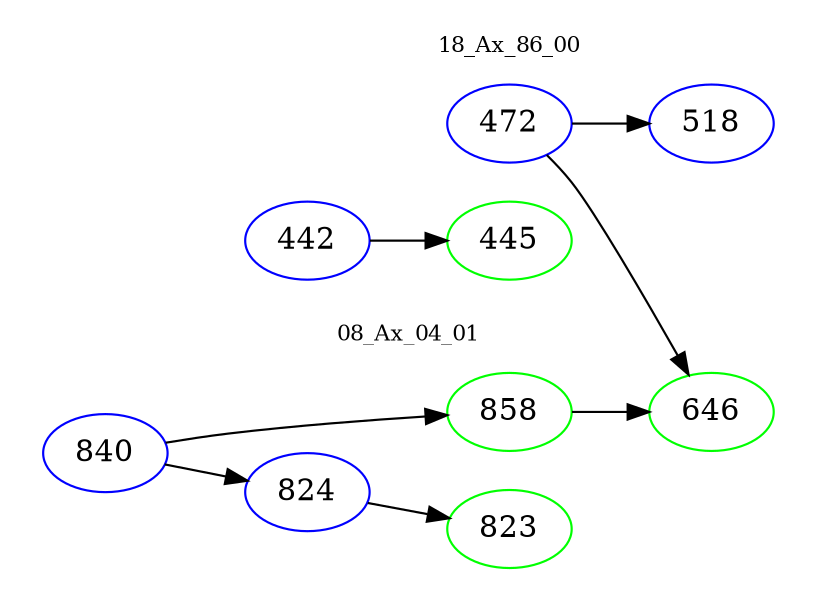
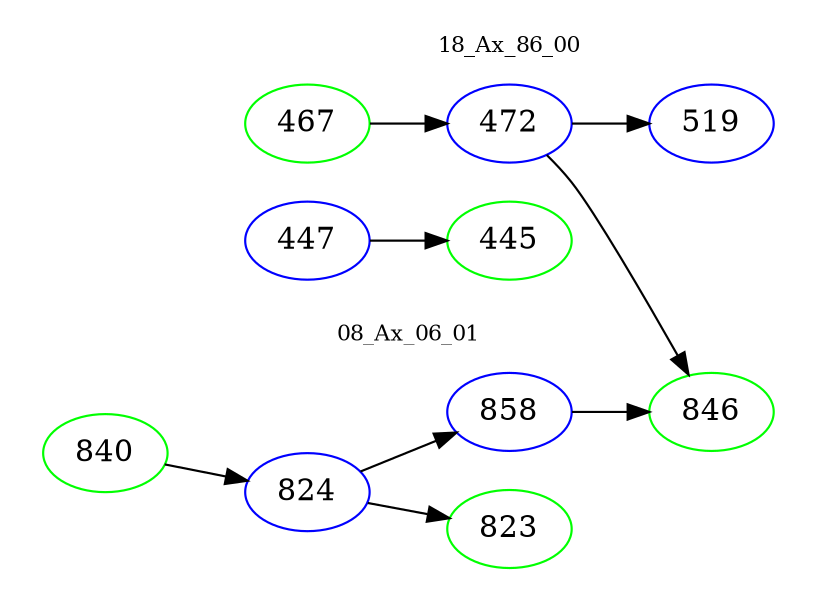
none -> (307, 124)
(712, 124) -> (712, 124)
(307, 241) -> (307, 241)
(408, 335) -> (408, 335)
(509, 412) -> (509, 412)
(712, 412) -> (712, 412)
(295, 427) -> (398, 456)
(105, 453) -> (105, 453)
